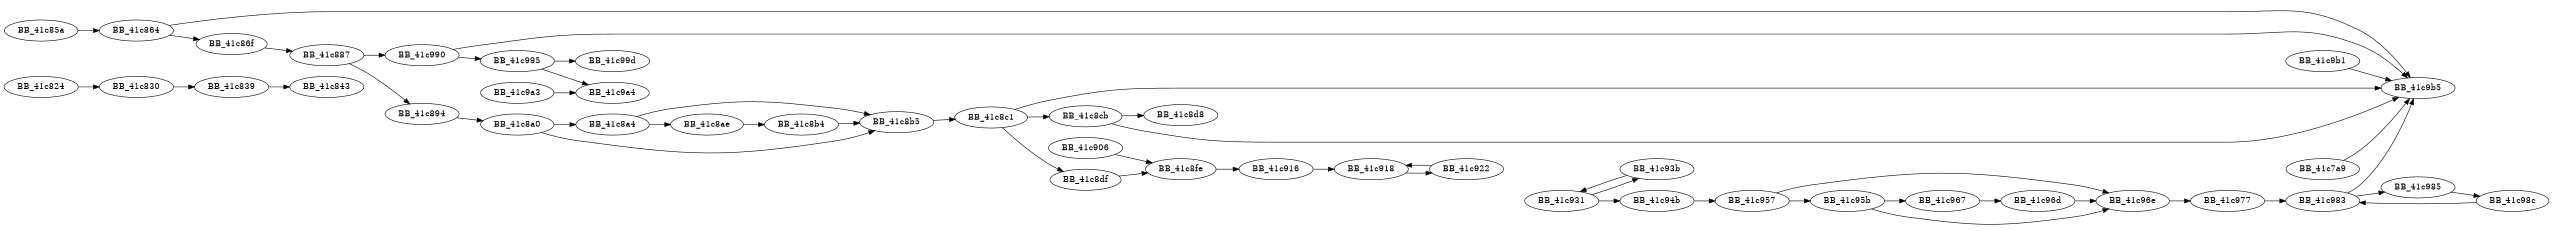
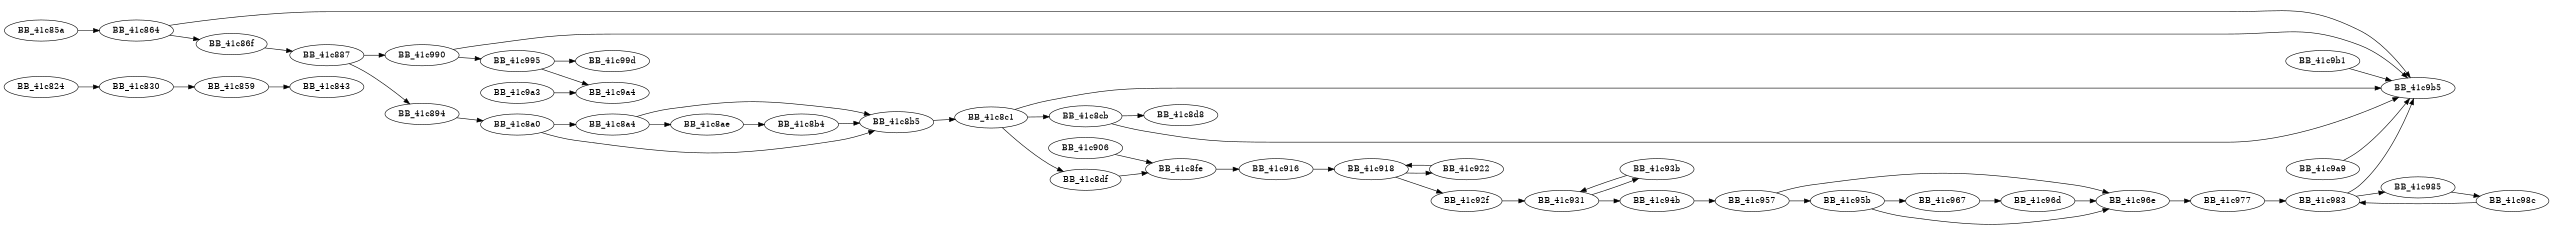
(232, 87) -> (232, 87)
(2323, 169) -> (2323, 169)
none -> (1467, 201)
